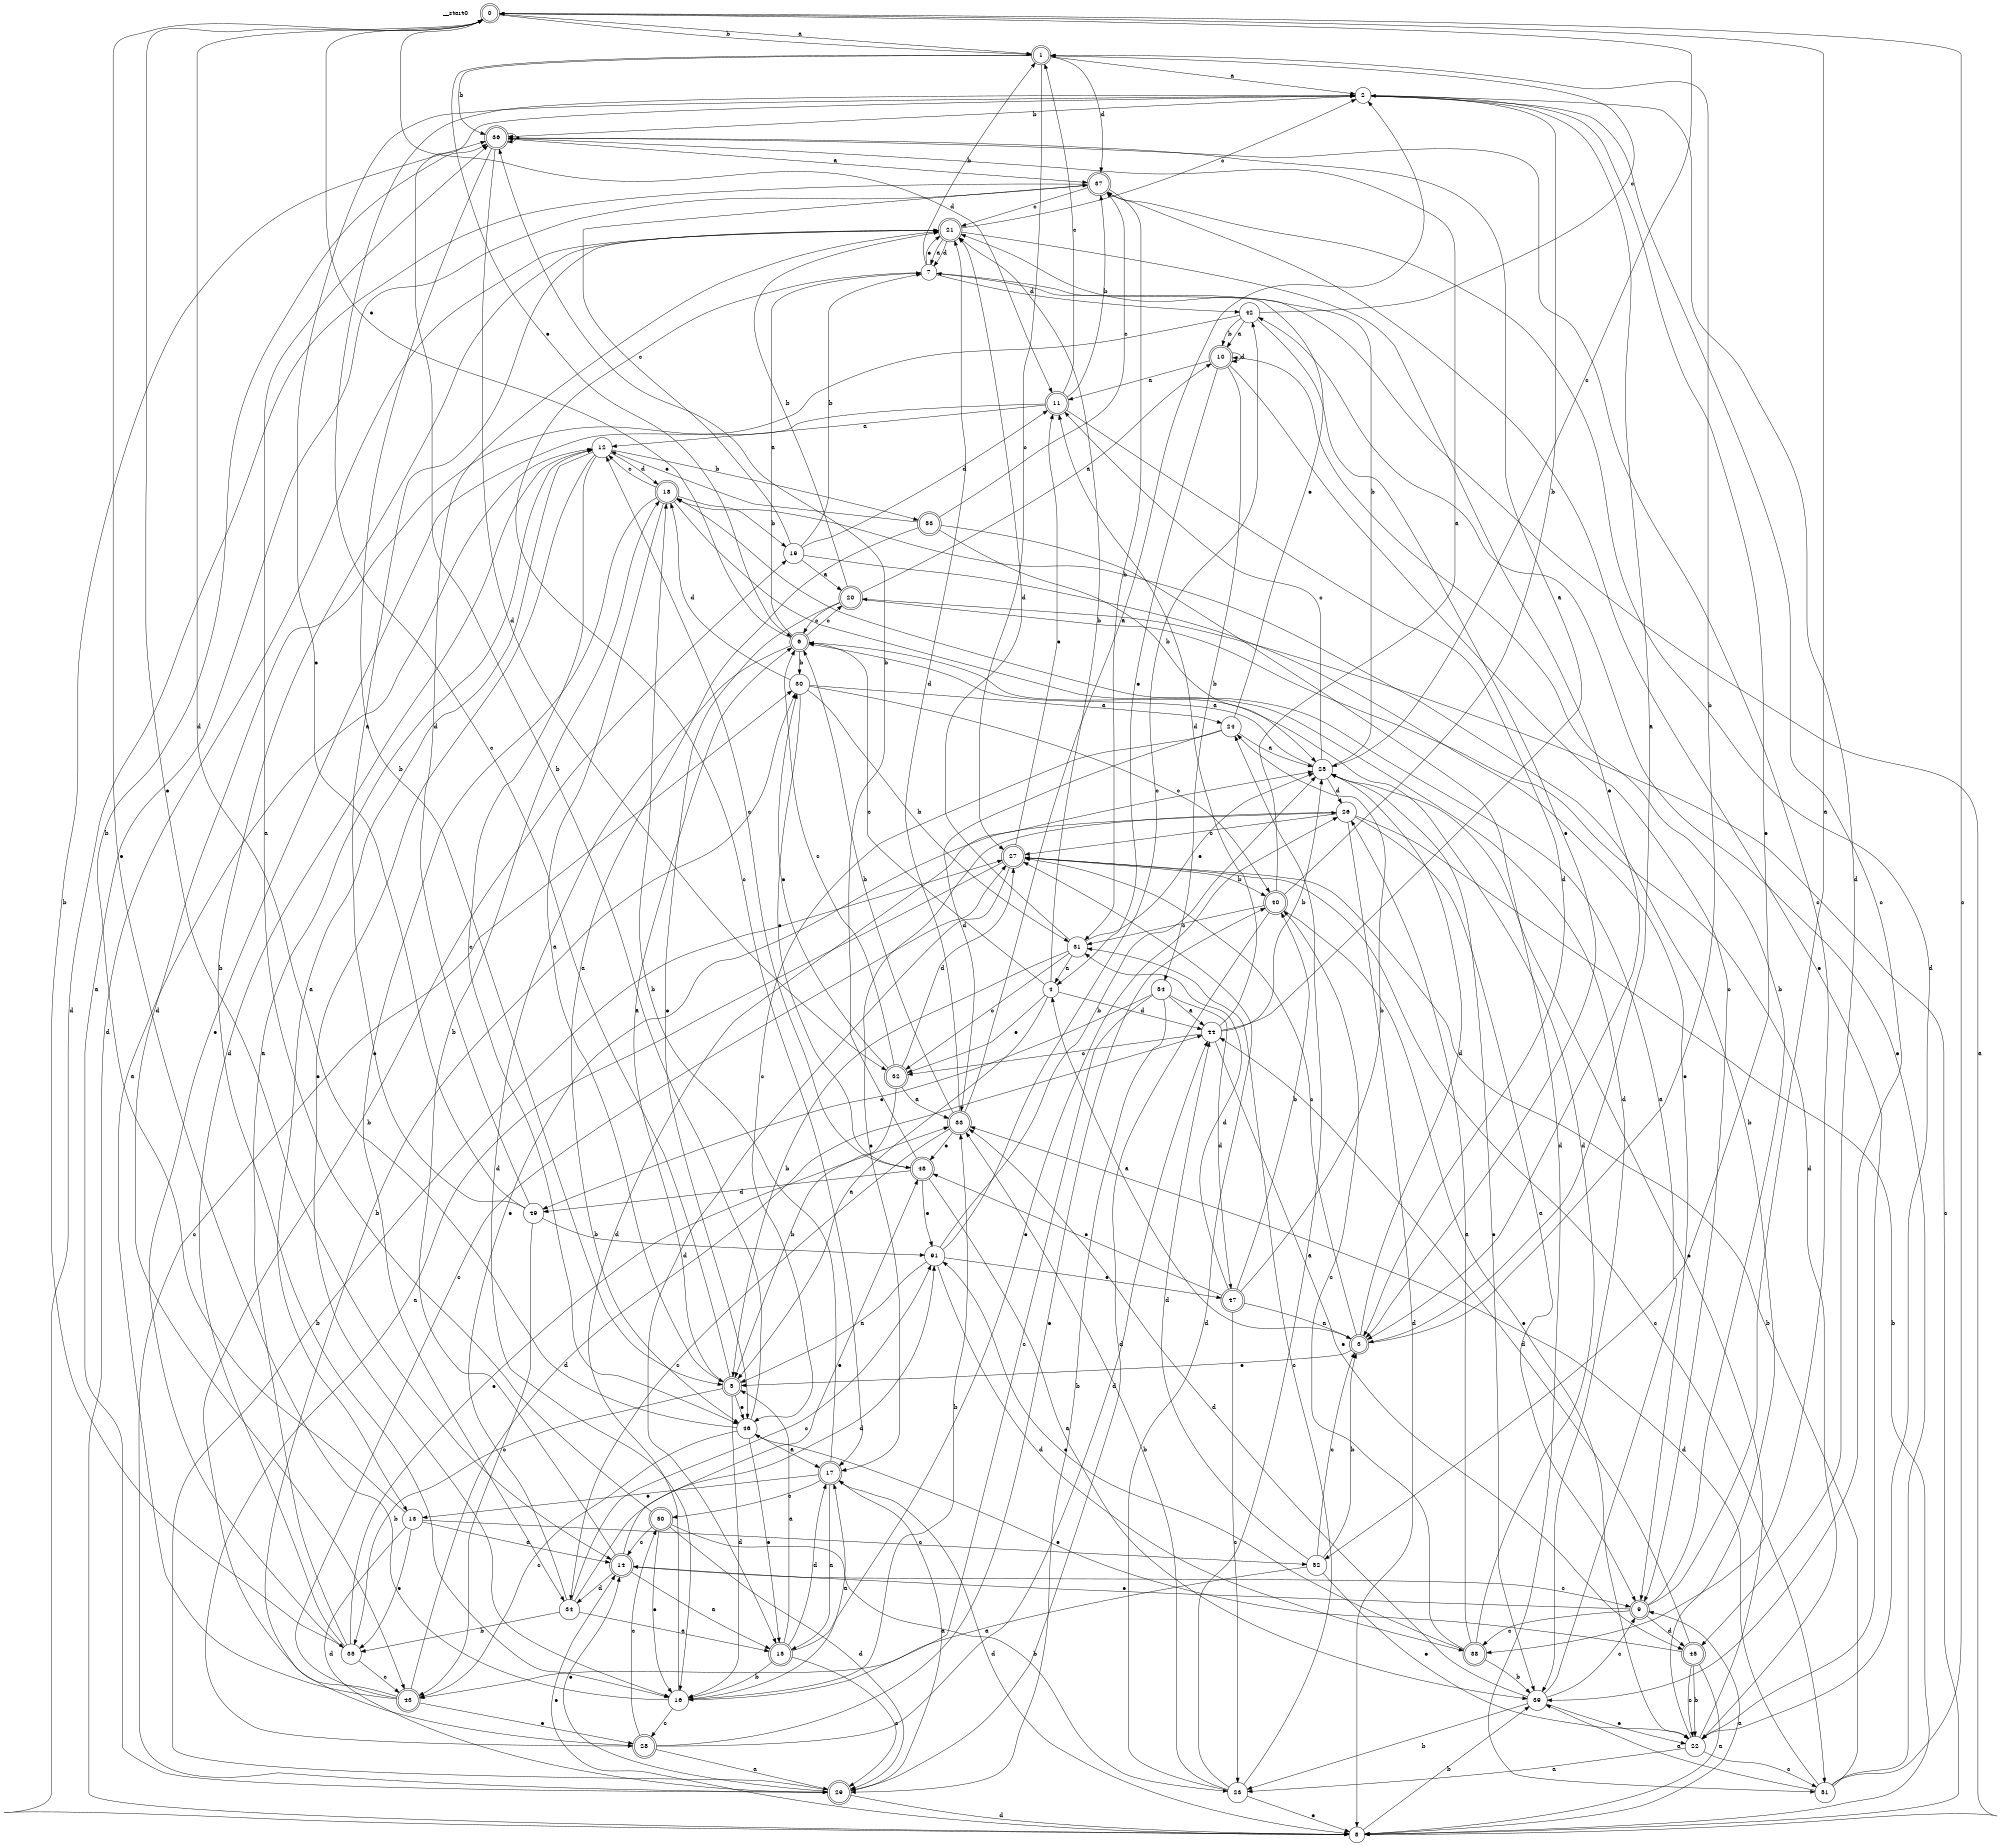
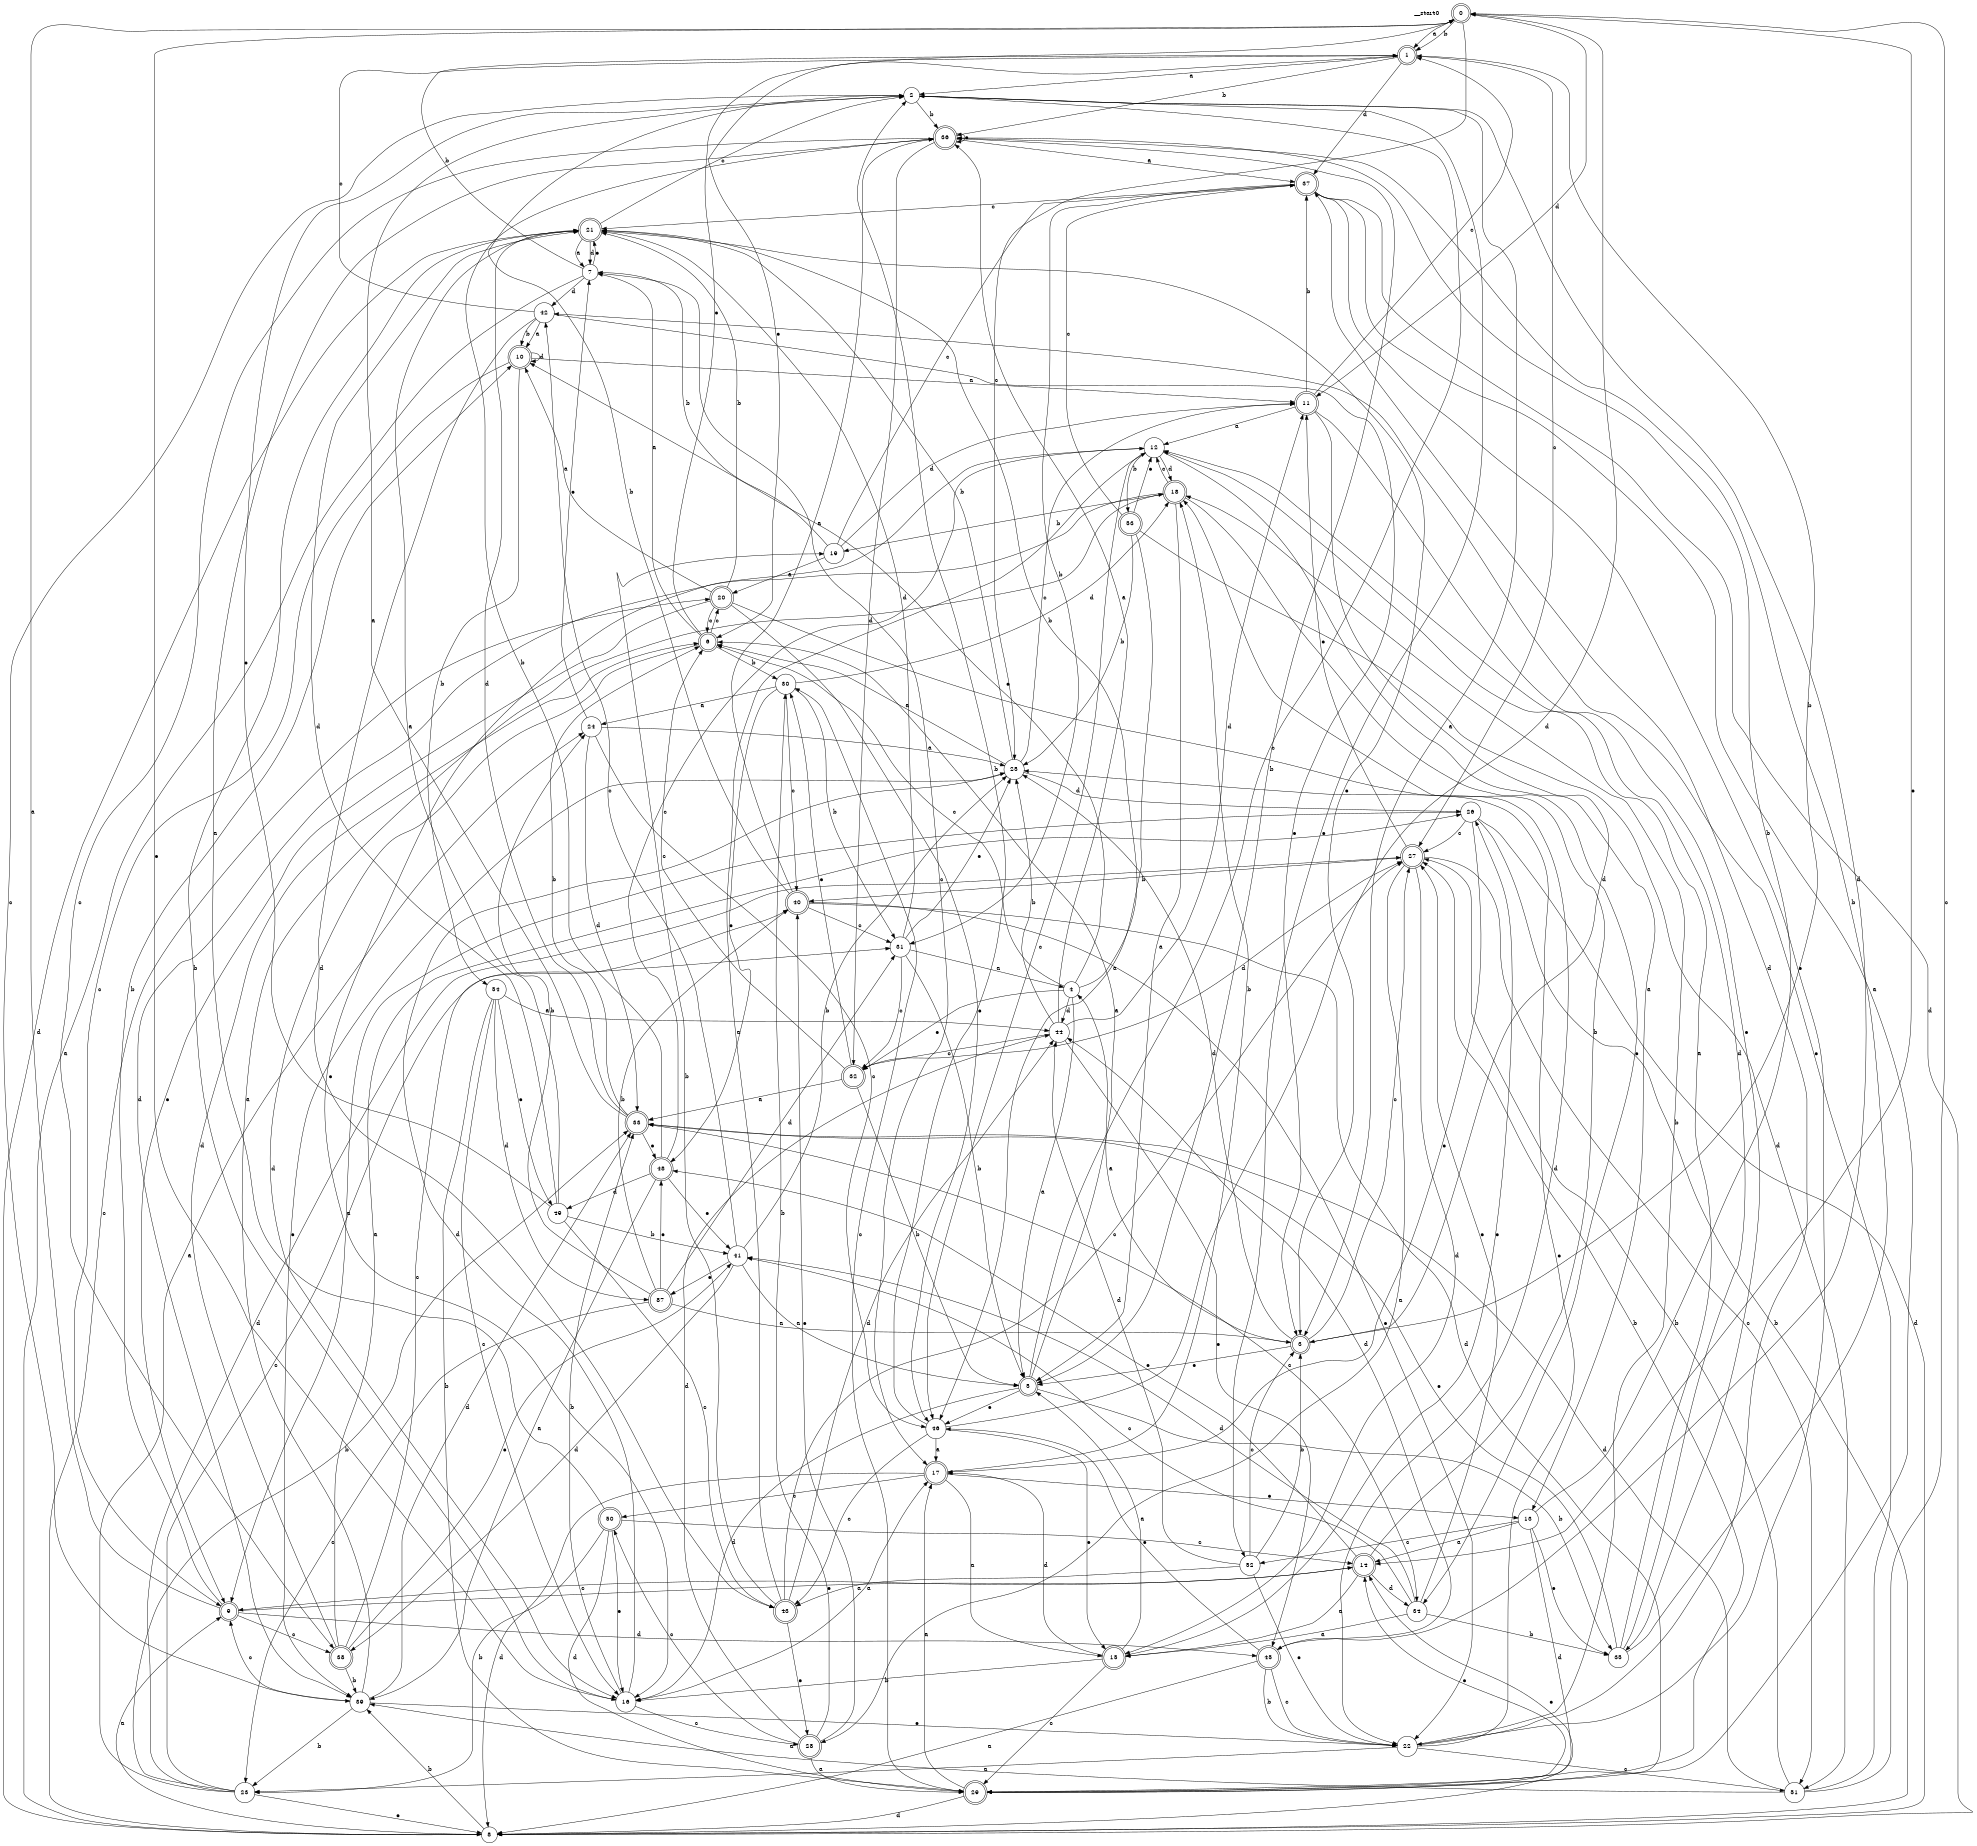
(1135, 685) -> (917, 603)
(1562, 823) -> (233, 956)
(683, 1004) -> (1480, 1237)
(935, 1256) -> (738, 1256)
(1233, 1300) -> (660, 1300)
(377, 1675) -> none
